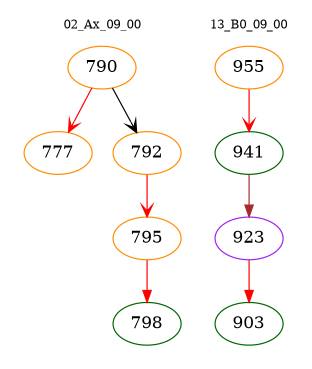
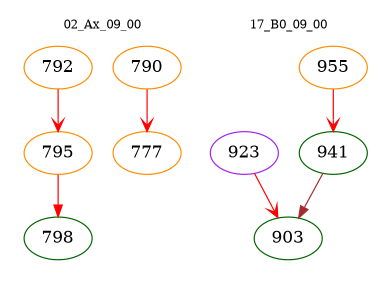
(249, 26) -> (289, 26)
(122, 105) -> none
(249, 190) -> (314, 190)
(249, 275) -> (263, 190)
